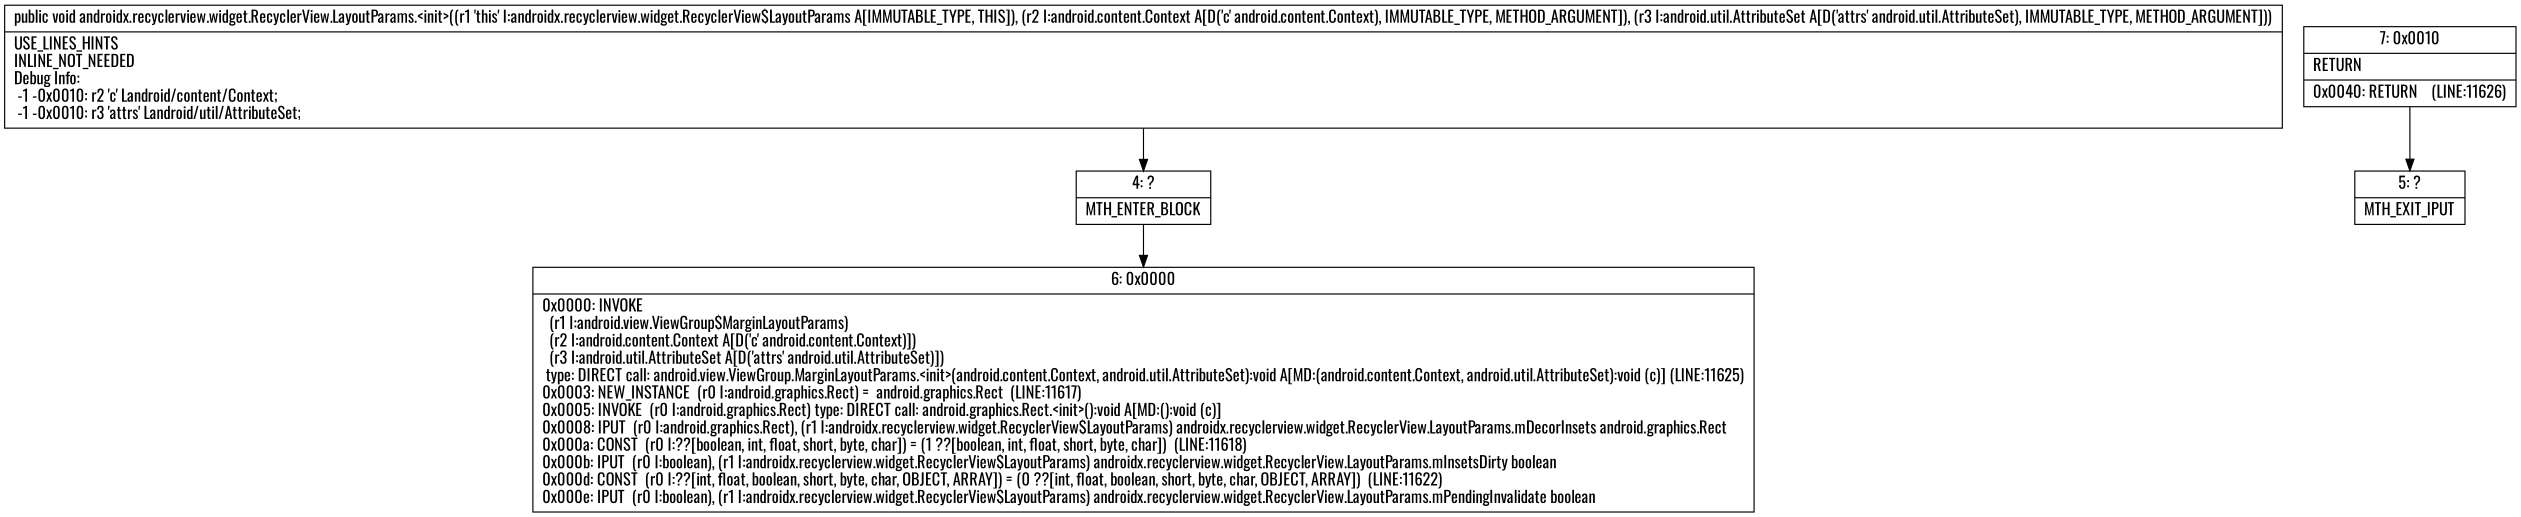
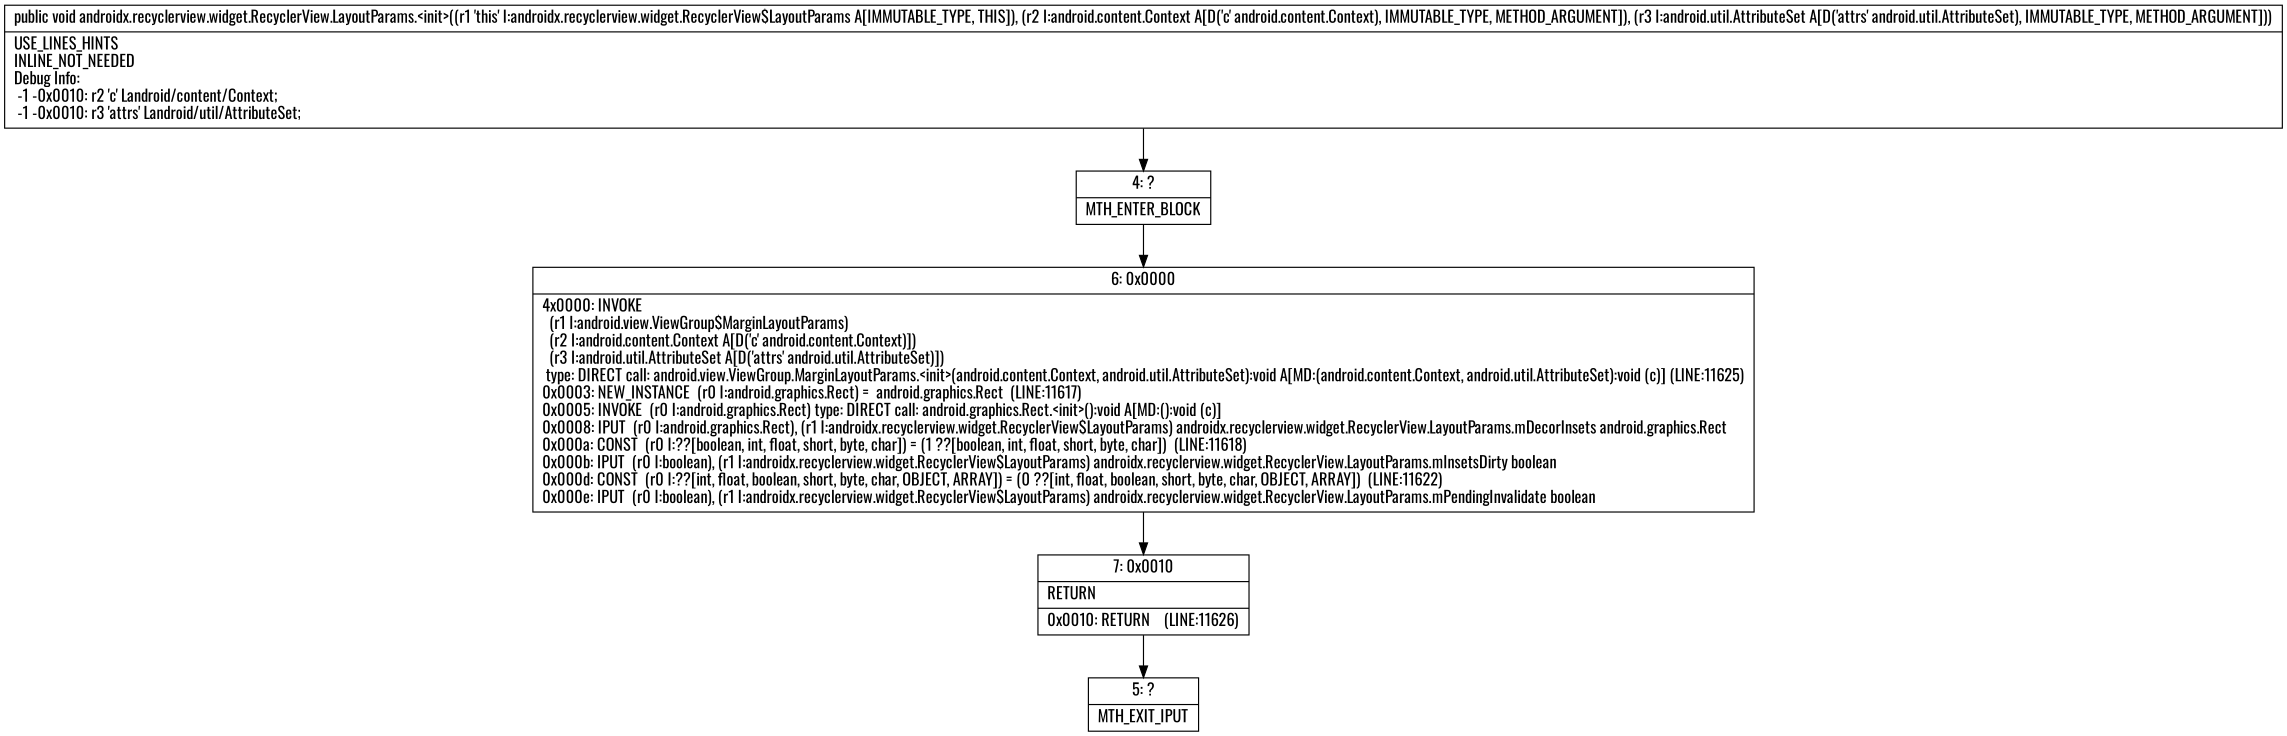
(2410, 93) -> (1143, 621)
(597, 307) -> (596, 307)
none -> (1143, 527)
